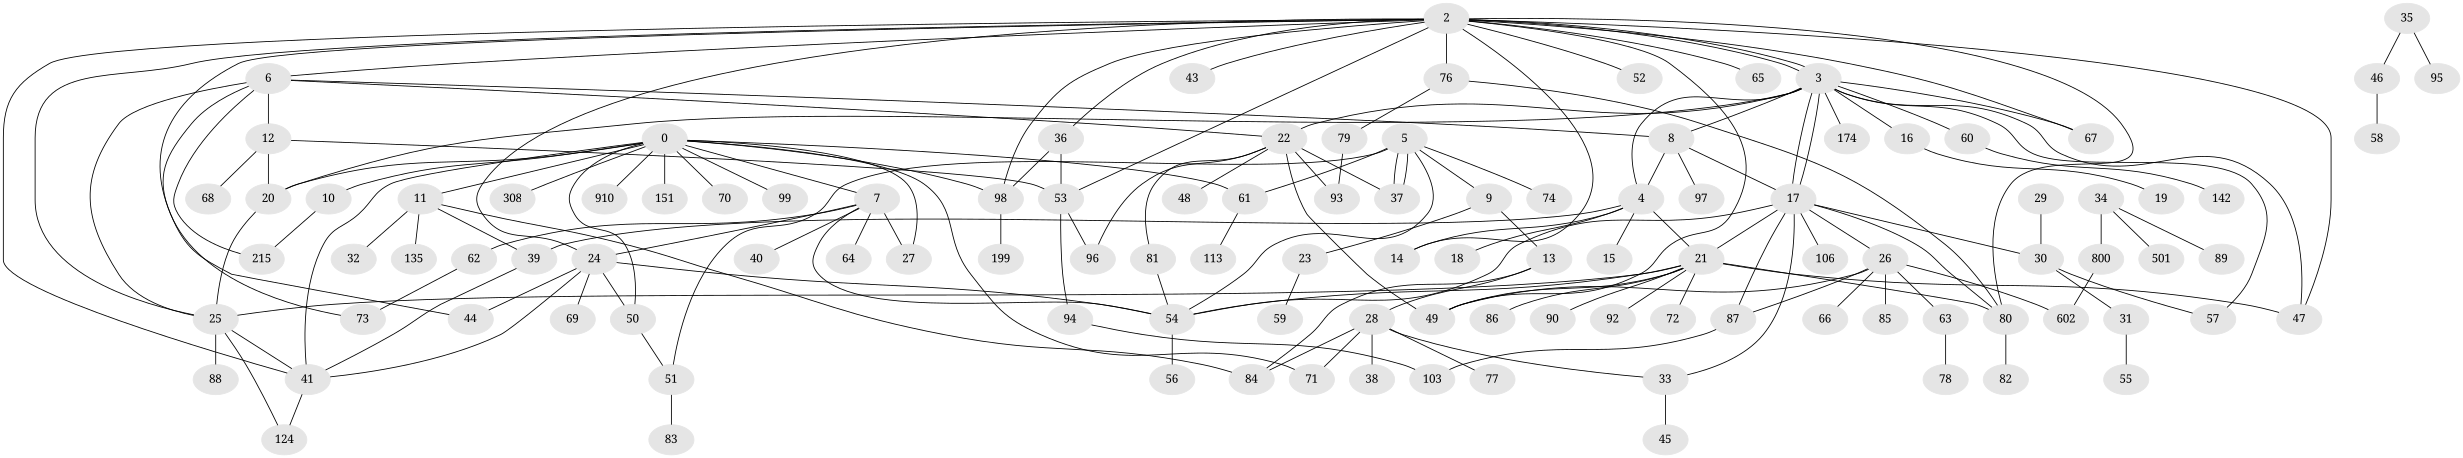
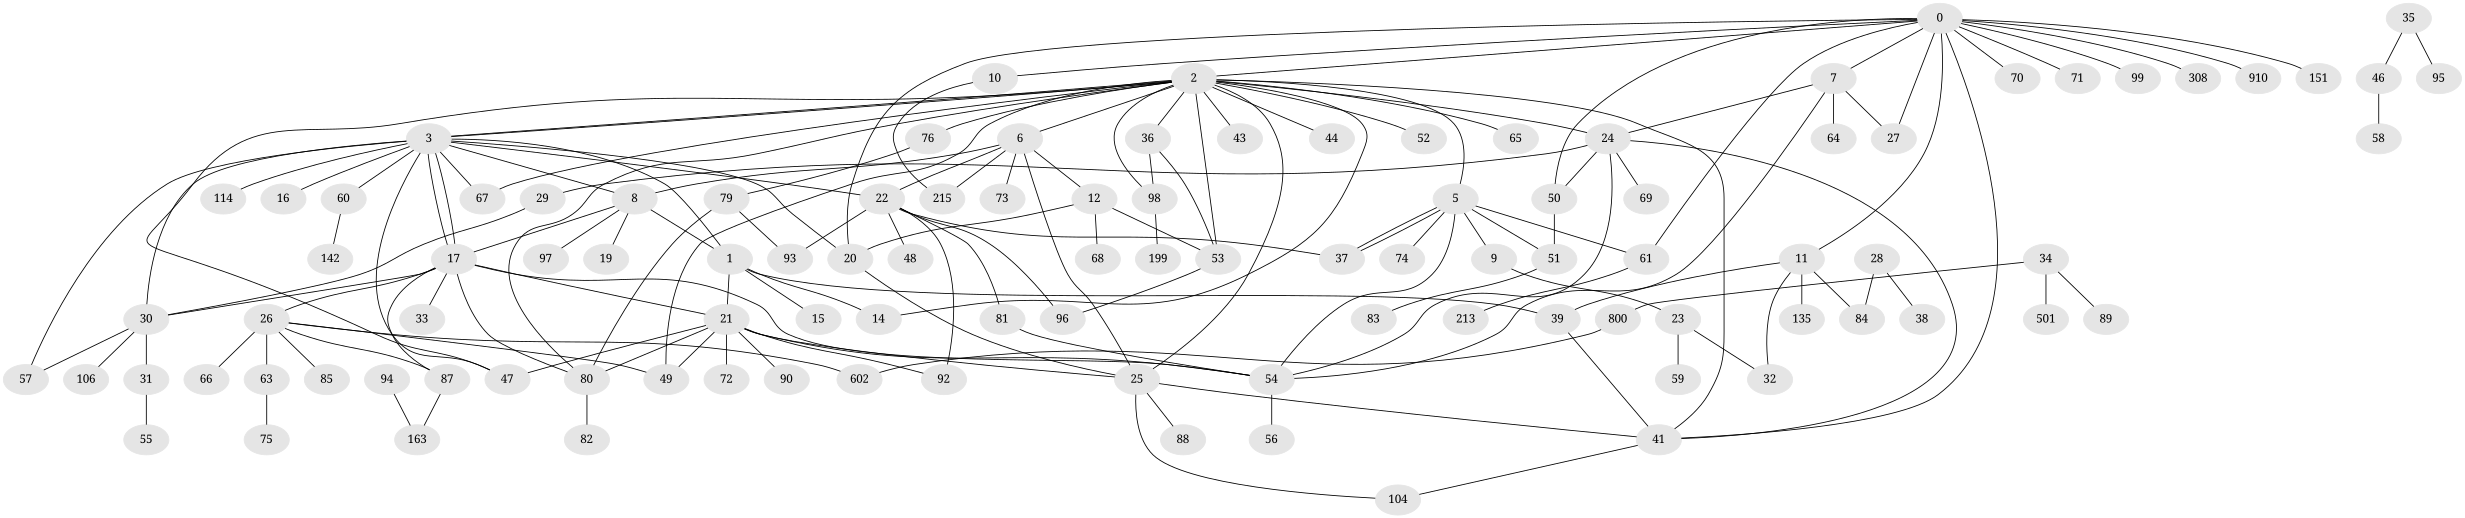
none -> (1370, 93)
(1847, 139) -> (223, 199)
(1757, 142) -> (641, 285)
(836, 157) -> (1567, 48)
(2023, 168) -> (620, 229)
none -> (208, 175)
(1641, 199) -> (730, 259)
(1809, 229) -> (116, 349)
(1335, 243) -> (951, 276)
(474, 259) -> none
(757, 259) -> none
(1062, 259) -> none
(1213, 259) -> (1466, 319)
(1457, 259) -> none
(1549, 259) -> none
(533, 289) -> (1075, 169)
(1492, 319) -> none
(1346, 346) -> none
none -> (1729, 352)
(1515, 361) -> none
(1432, 380) -> (417, 440)
(1492, 380) -> none
(1946, 380) -> (267, 440)
(284, 440) -> (1398, 500)
(1666, 440) -> none
